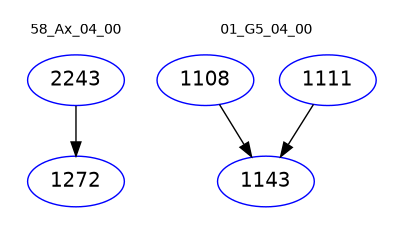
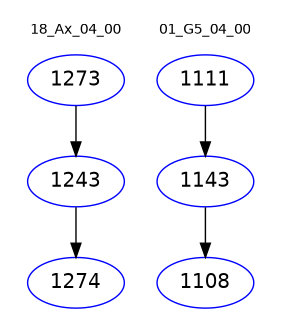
(76, 30) -> (76, 30)
none -> (76, 80)
(76, 80) -> (76, 181)
(232, 124) -> (205, 225)
(76, 181) -> (76, 283)
